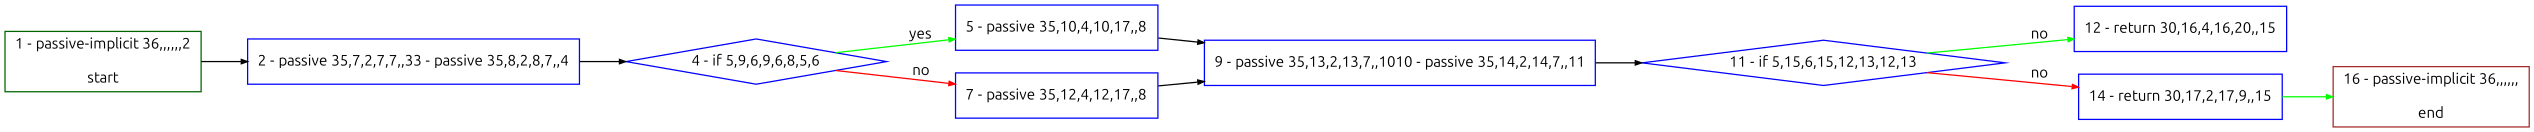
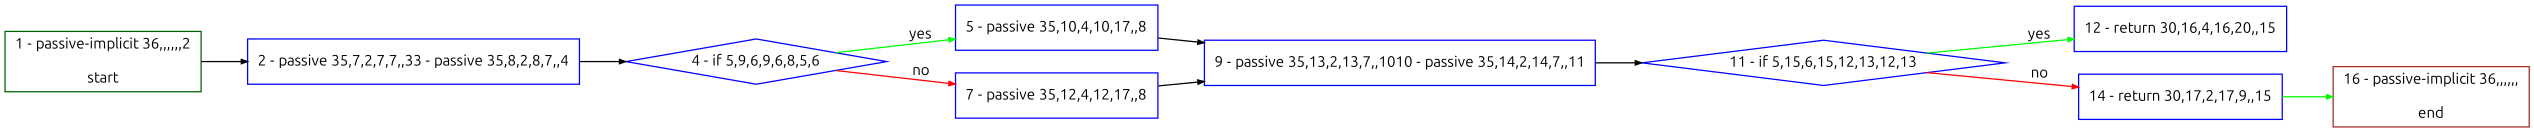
(2040, 35) -> (2040, 35)
